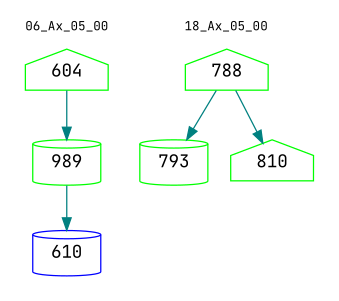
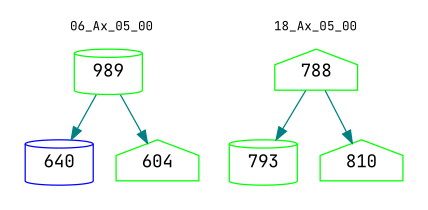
(67, 109) -> (131, 113)
(67, 253) -> (59, 163)
